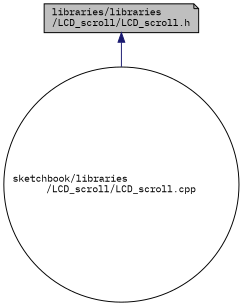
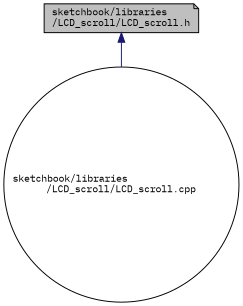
(121, 18) -> (121, 18)
